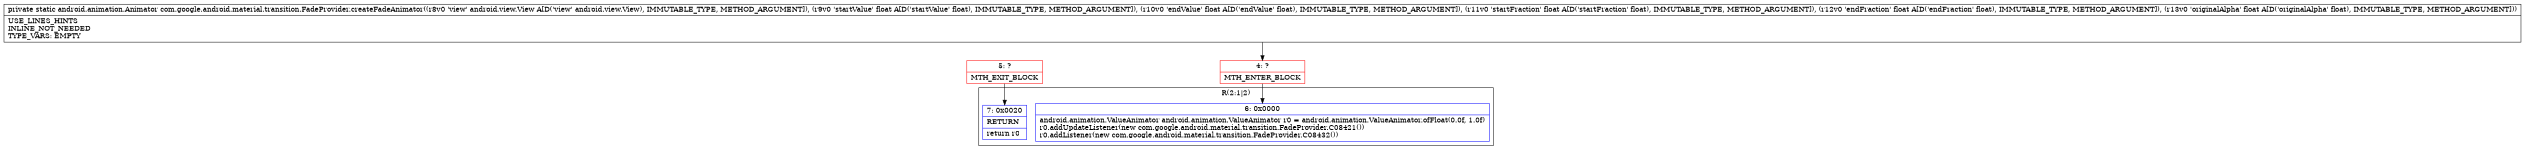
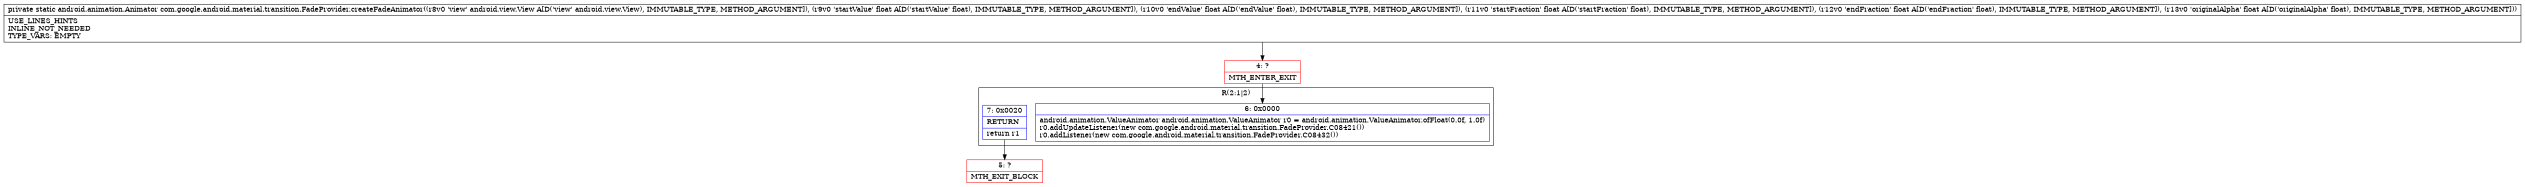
(1262, 78) -> (1262, 78)
(1005, 92) -> (1005, 149)
(1003, 134) -> (1003, 134)
